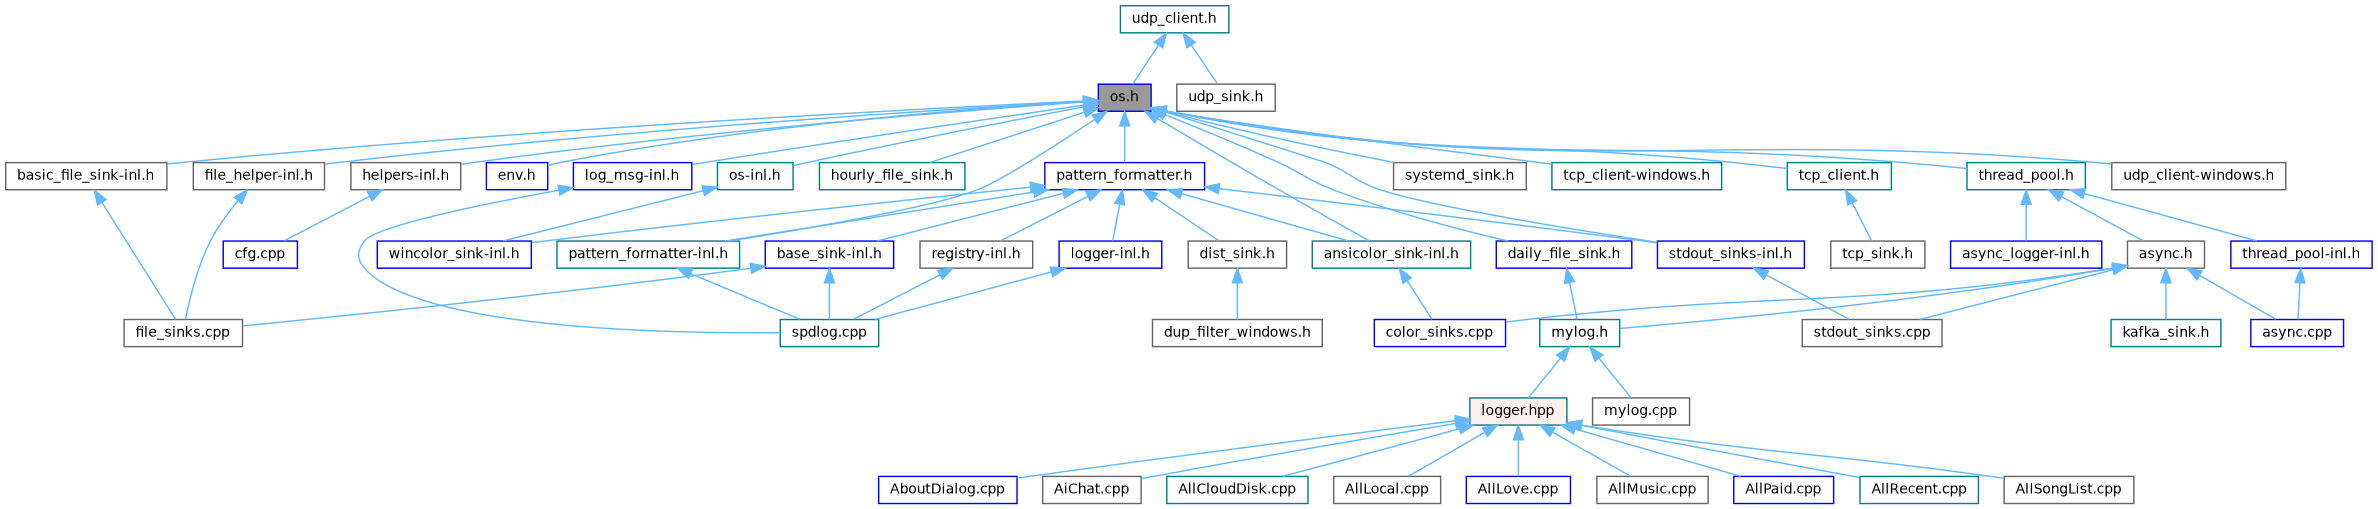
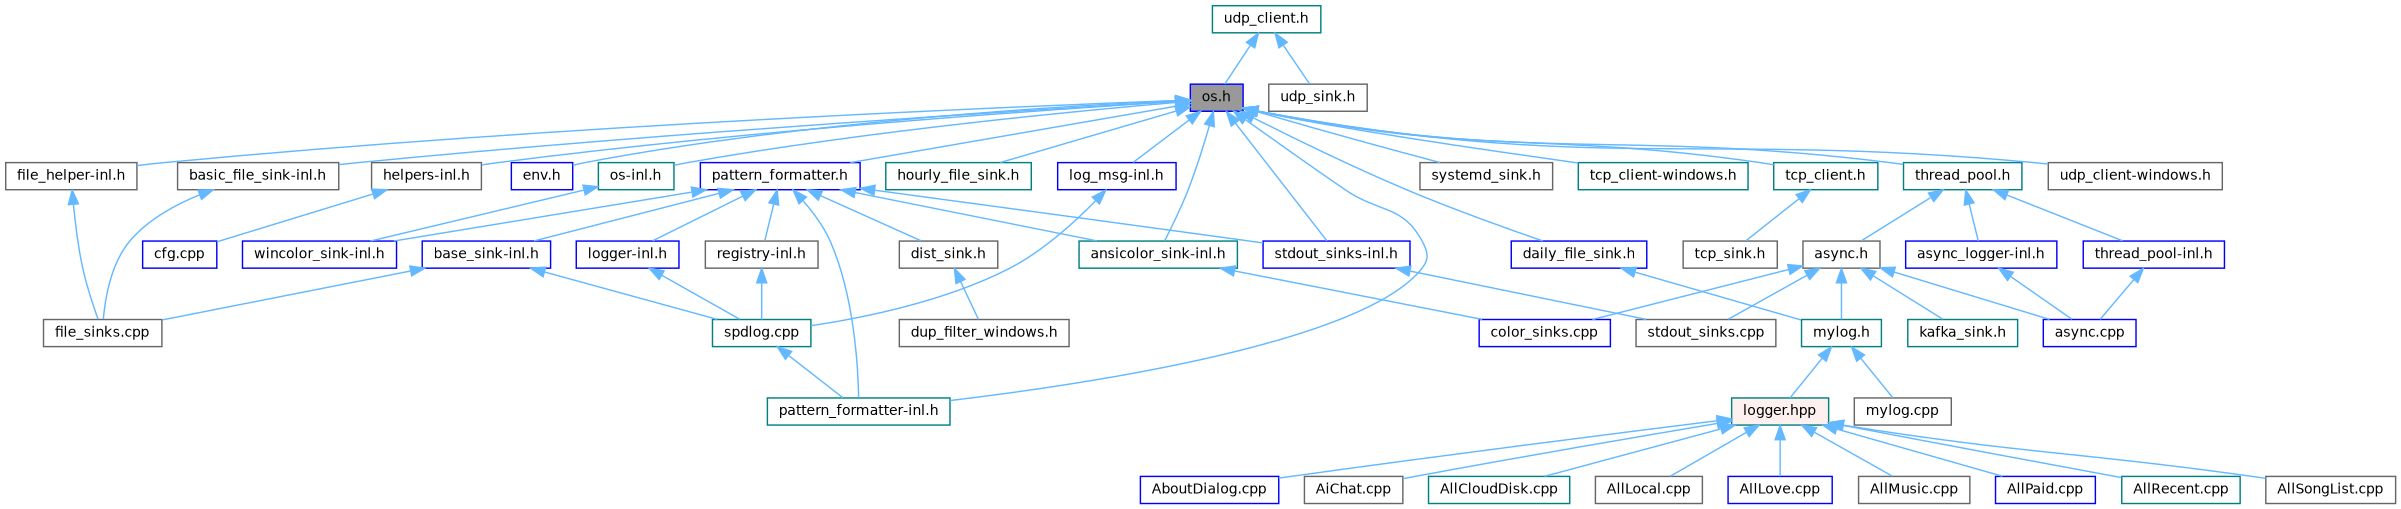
(745, 297) -> (816, 377)
none -> (2041, 298)
